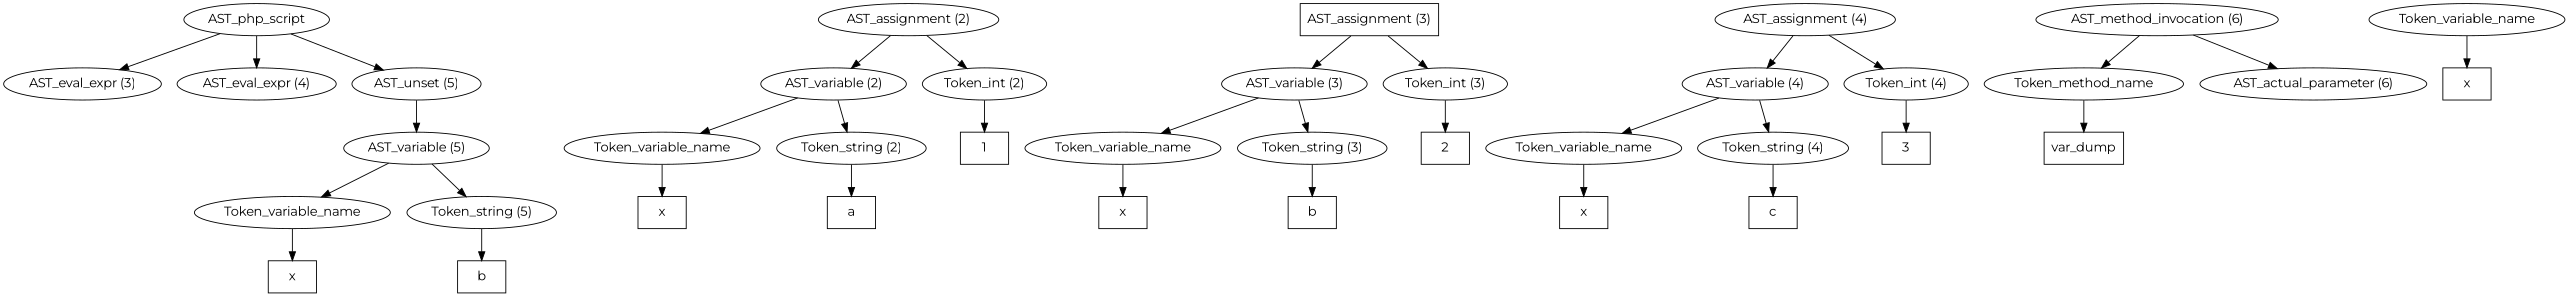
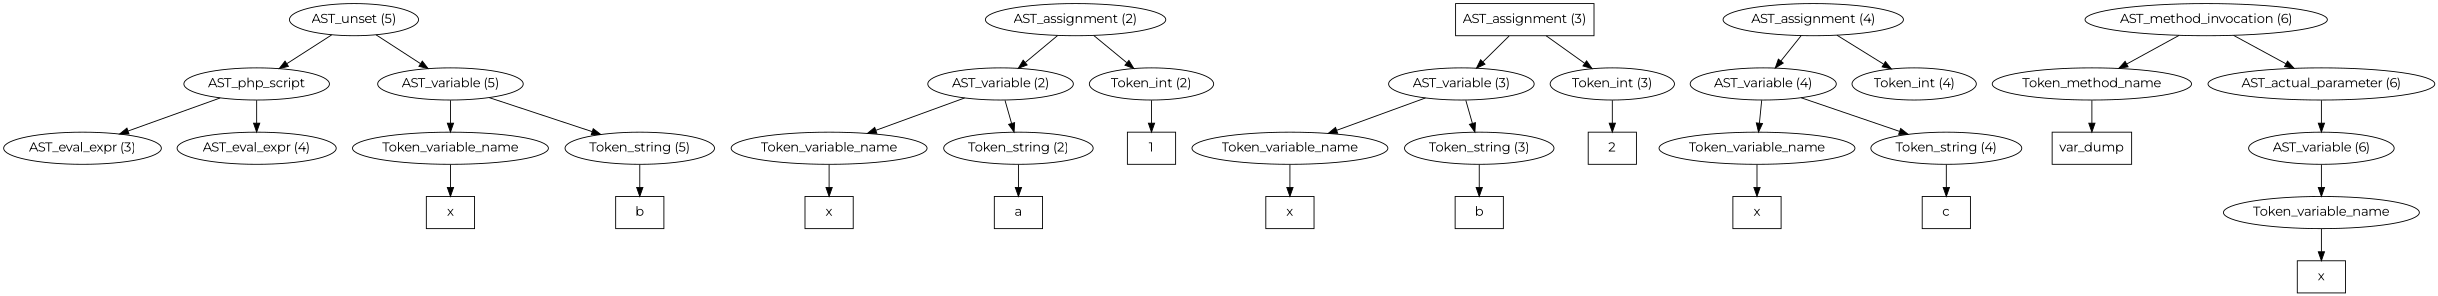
(333, 50) -> (309, 49)
(1906, 148) -> none
none -> (2321, 148)
